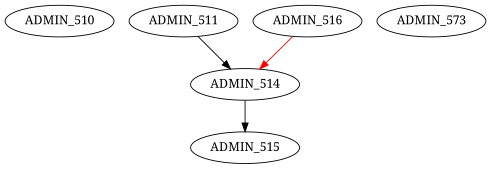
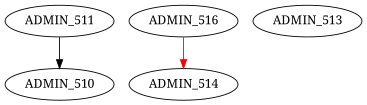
(431, 21) -> (307, 21)
(211, 50) -> (60, 48)
(245, 148) -> none
